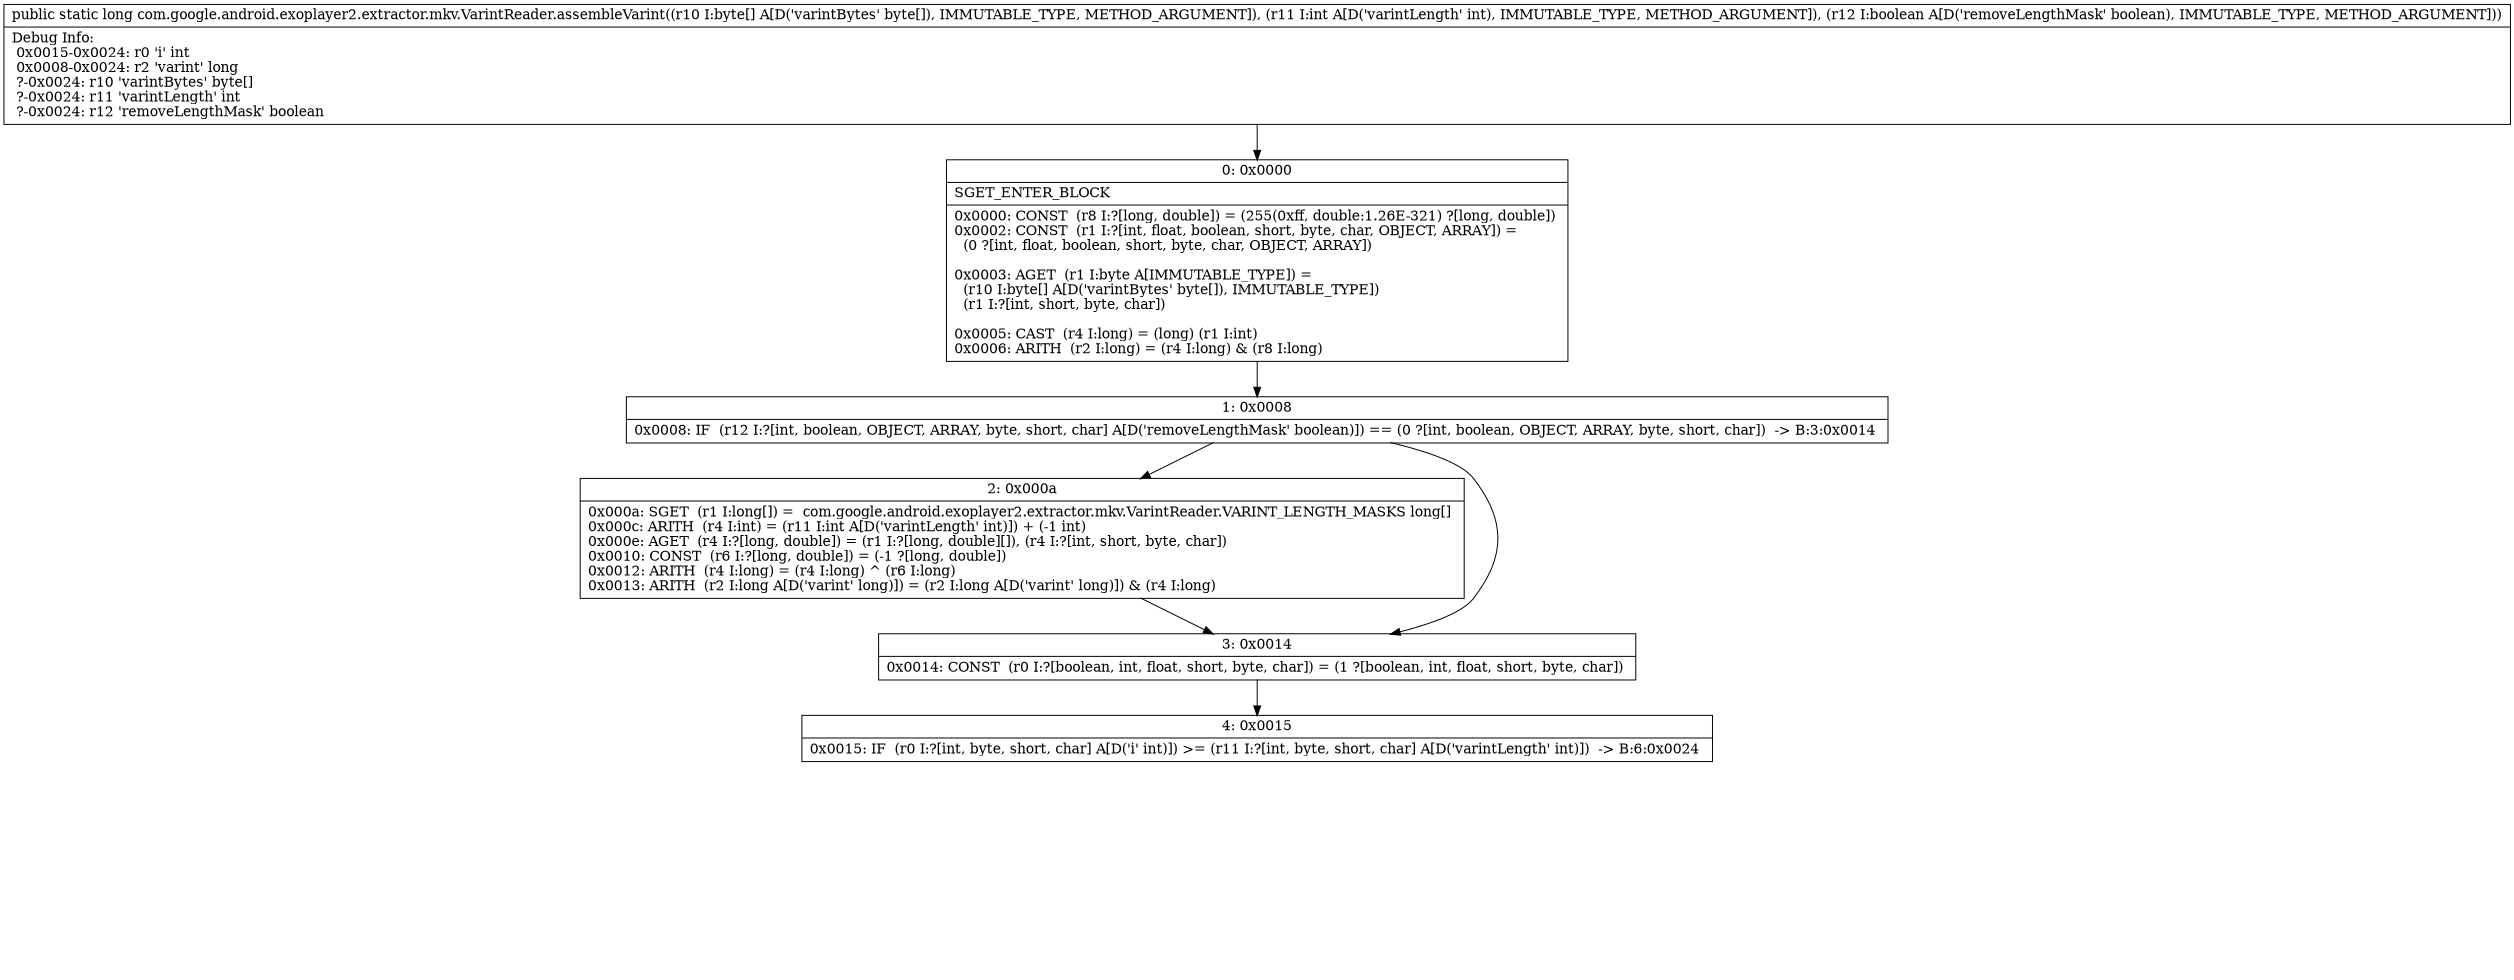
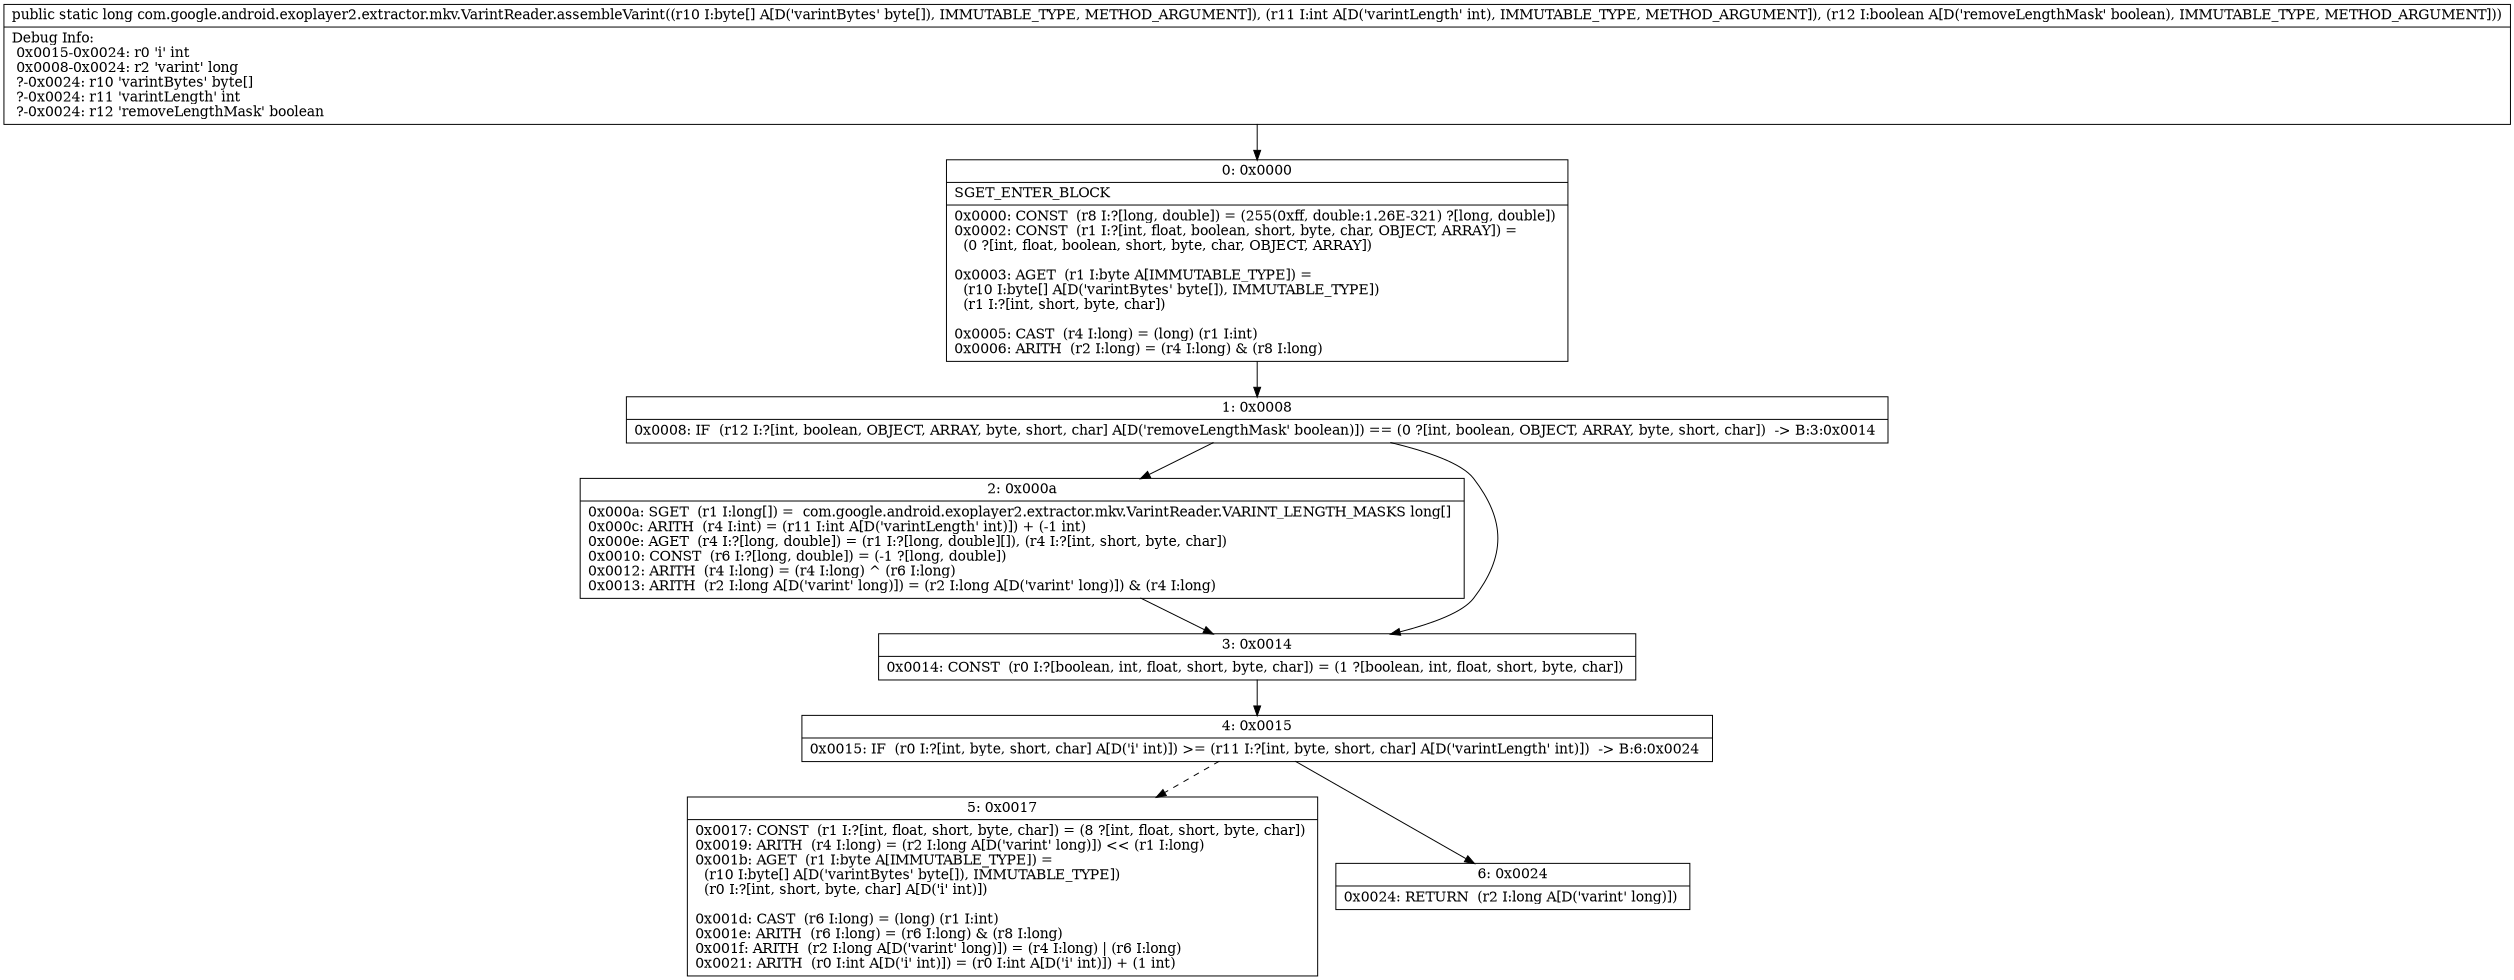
none -> (1003, 886)
none -> (1513, 886)
